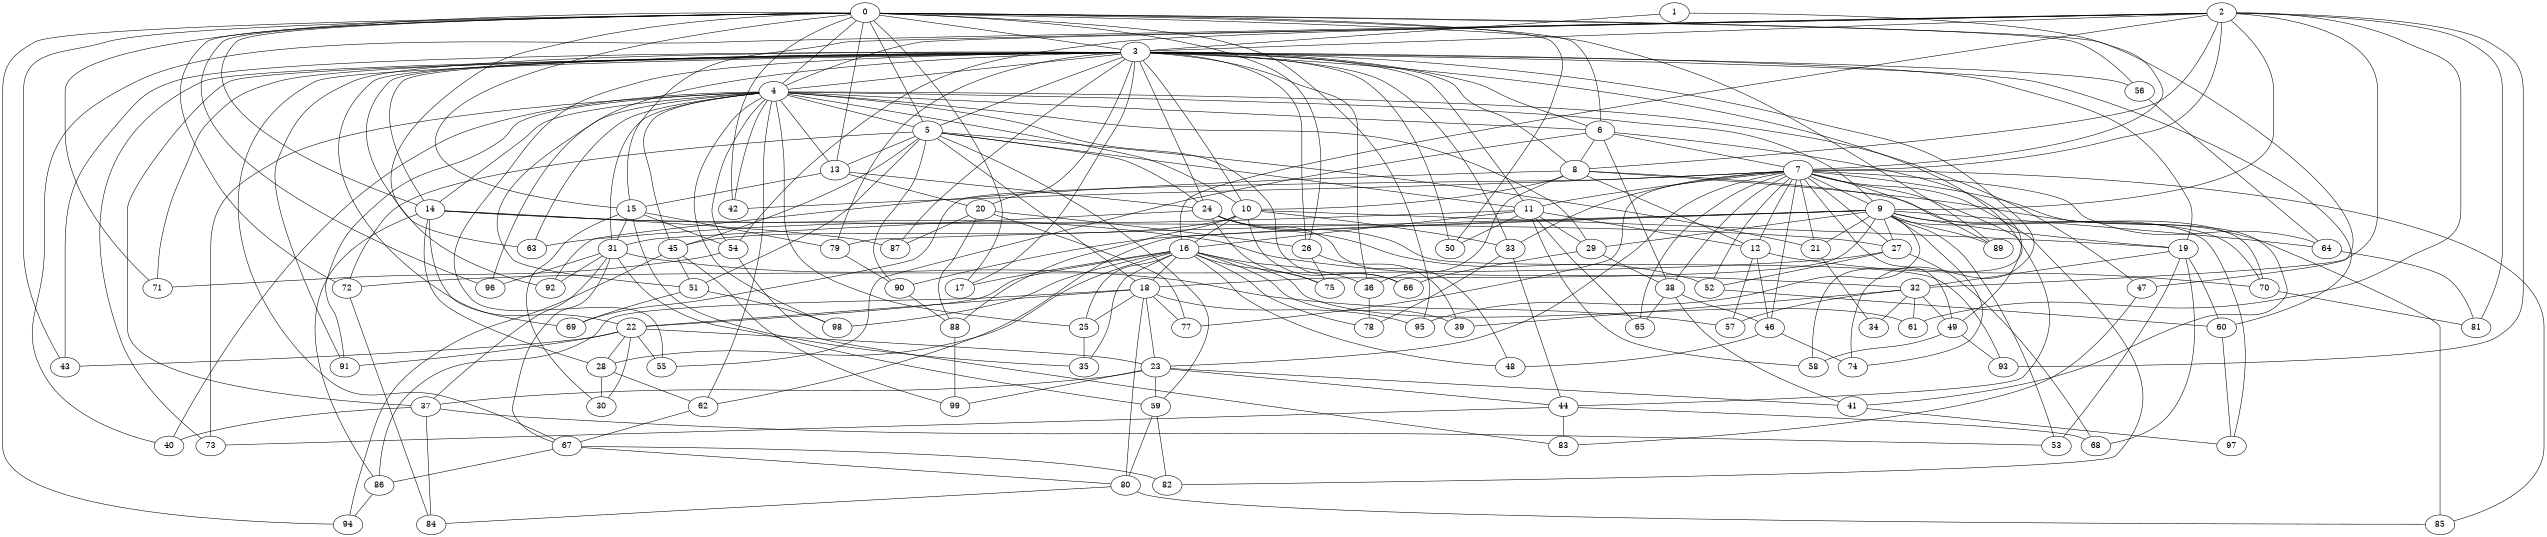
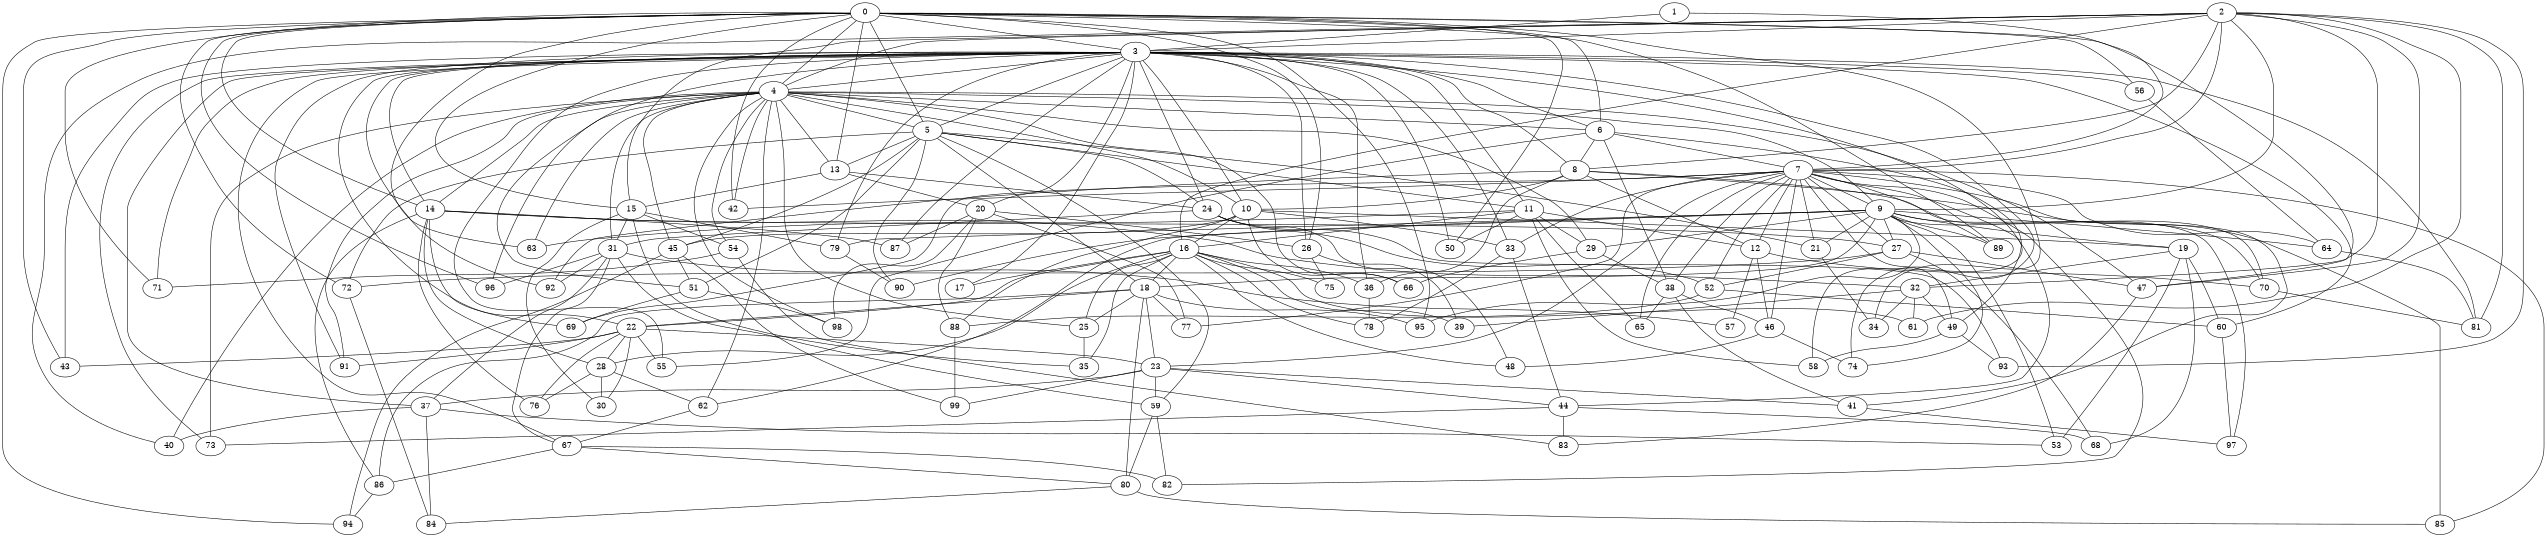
(1135, 41) -> (2419, 190)
(1991, 81) -> (1863, 62)
(977, 147) -> (1607, 39)
(1639, 190) -> none
(1246, 257) -> none
none -> (1992, 264)
(1816, 302) -> none
(998, 304) -> (903, 266)
(927, 308) -> (1353, 317)
none -> (535, 407)
